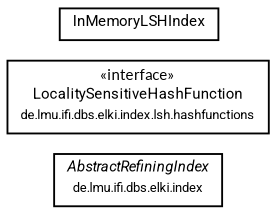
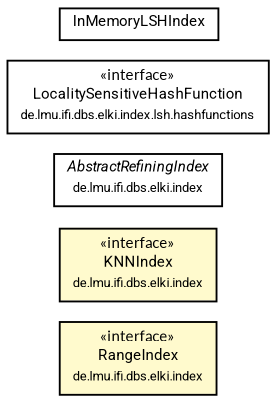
none -> (138, 264)
none -> (138, 357)
